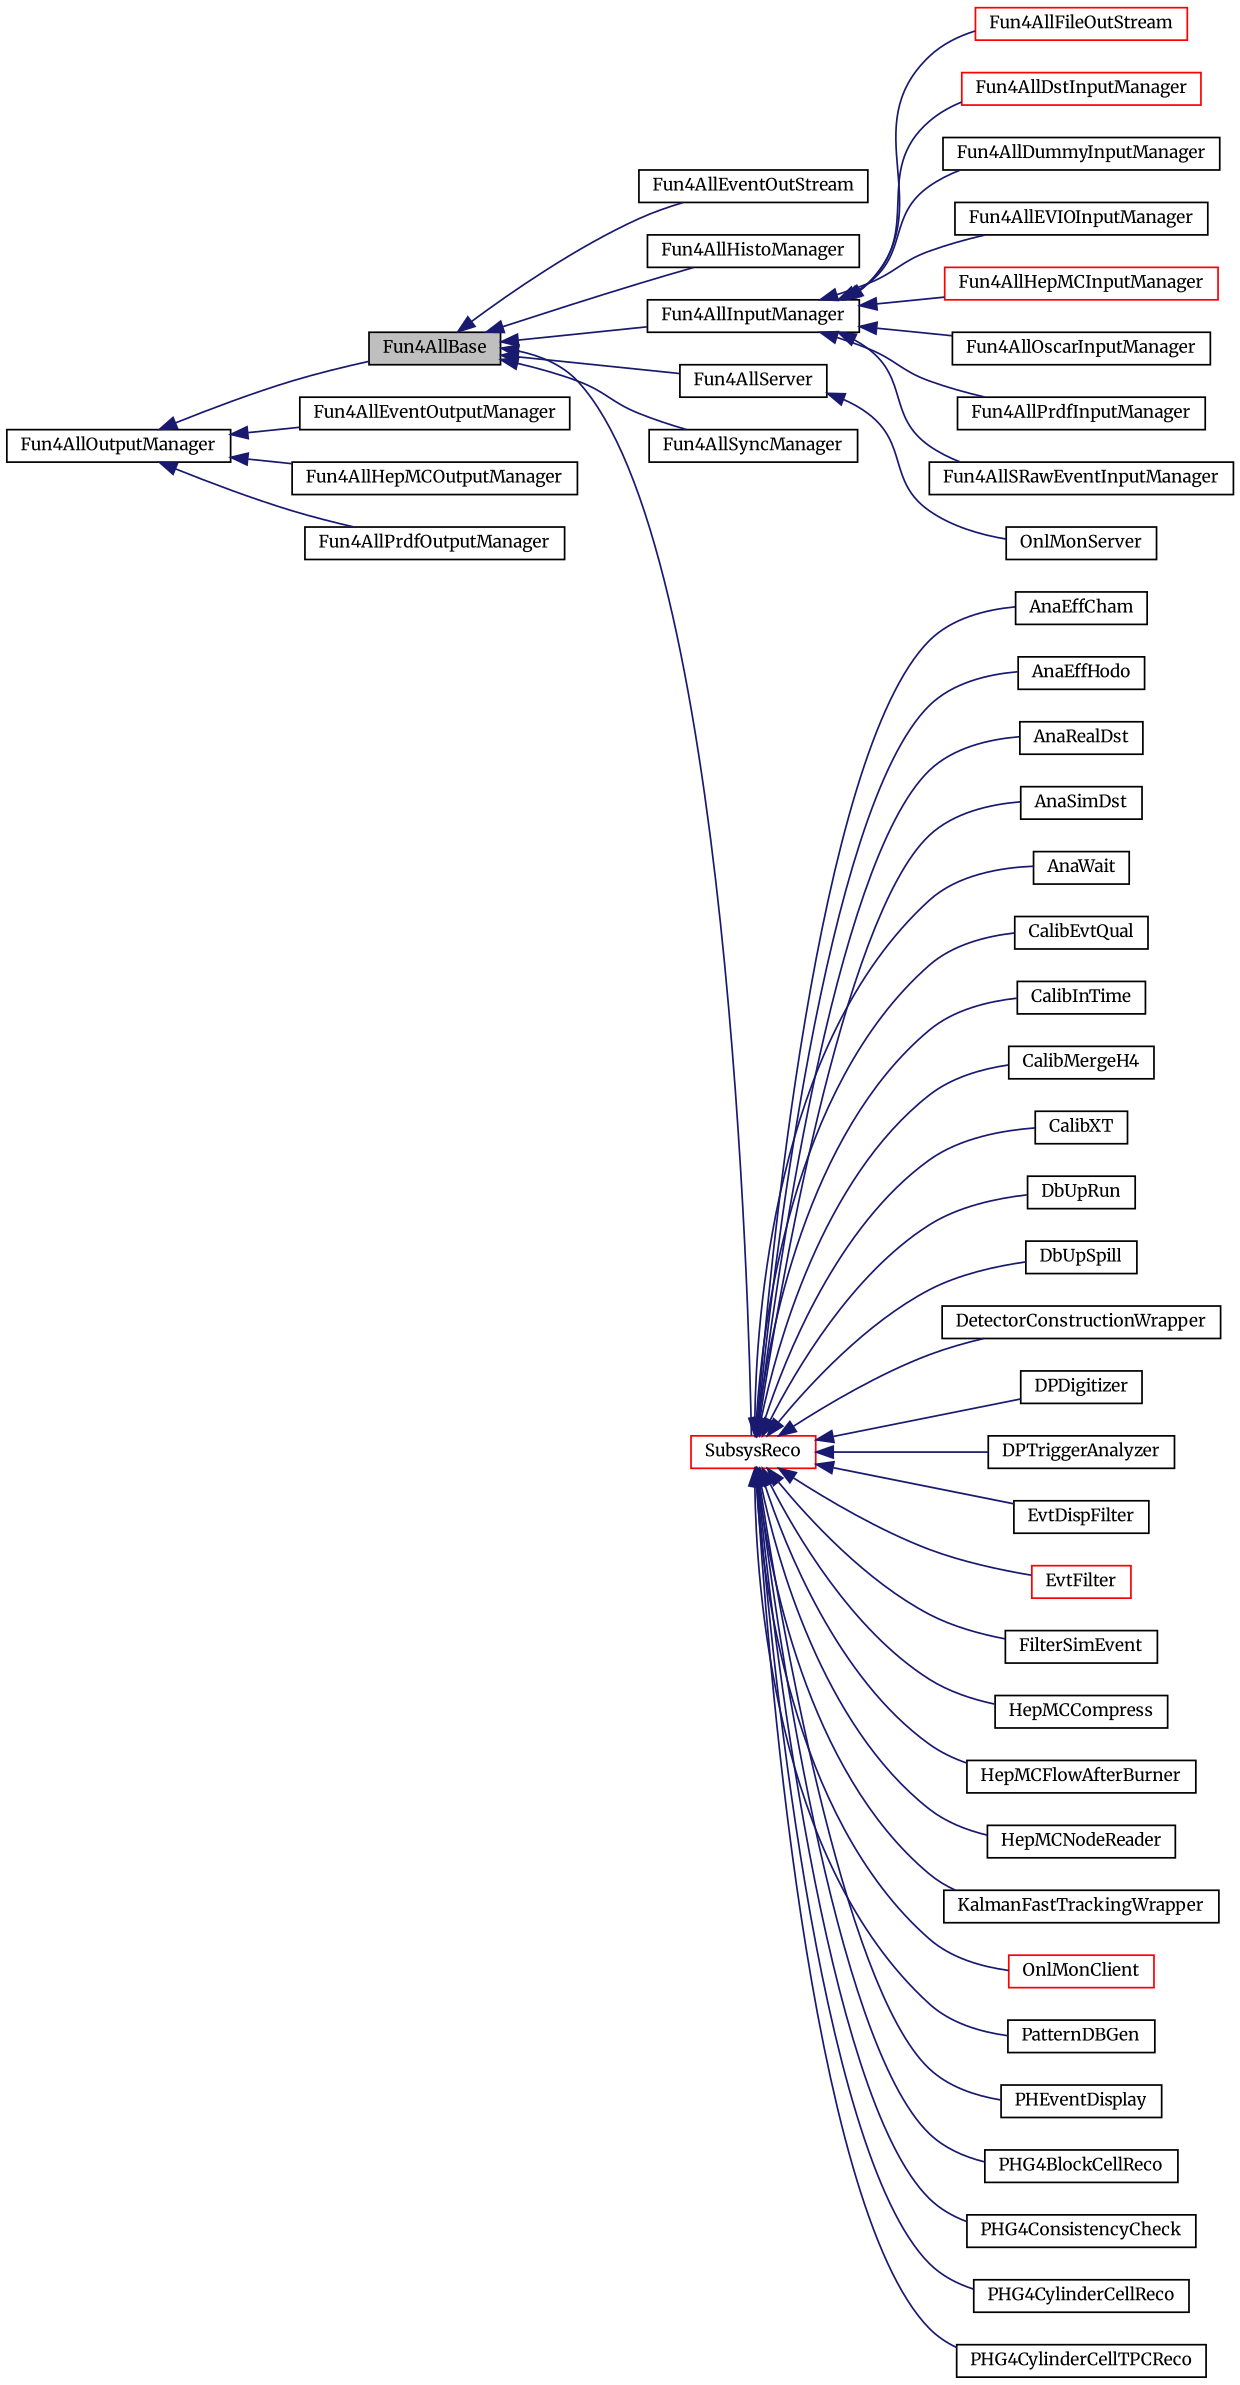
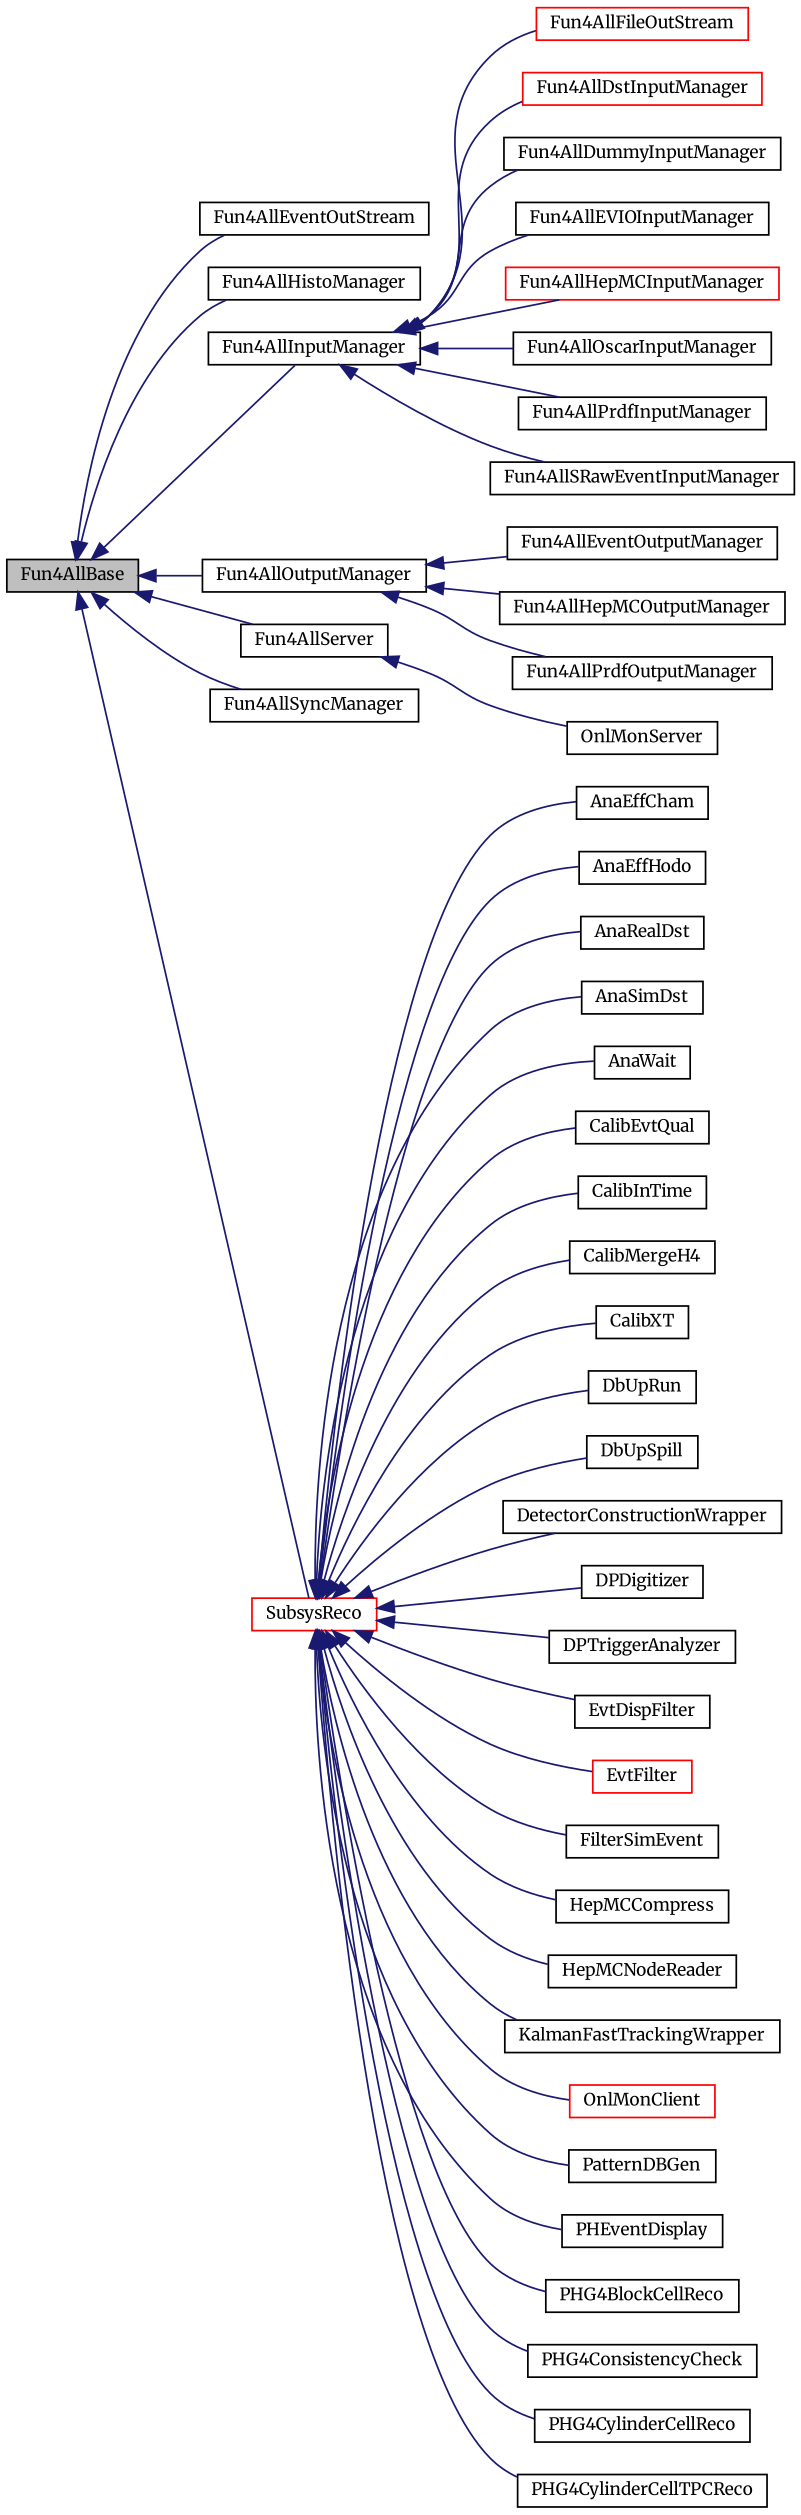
(271, 388) -> (179, 576)
(1081, 1777) -> none
